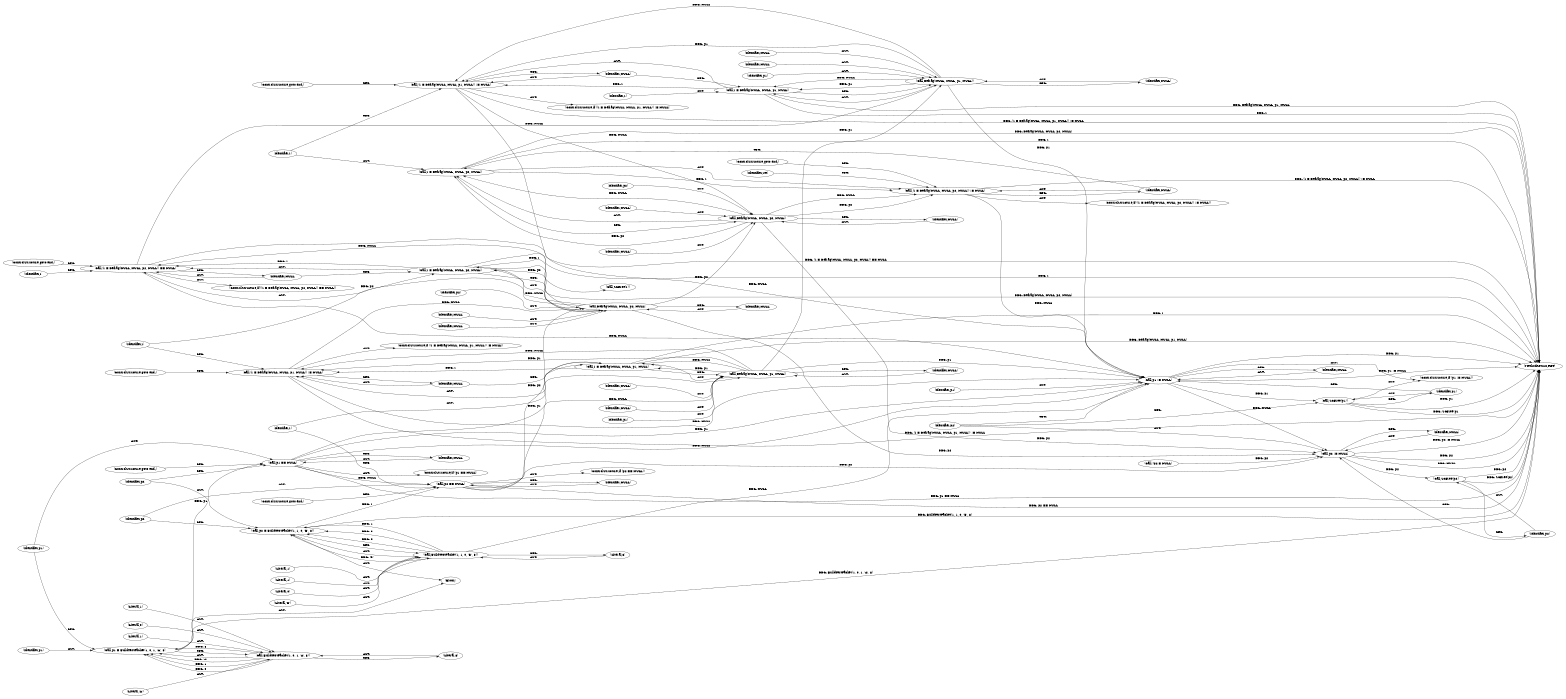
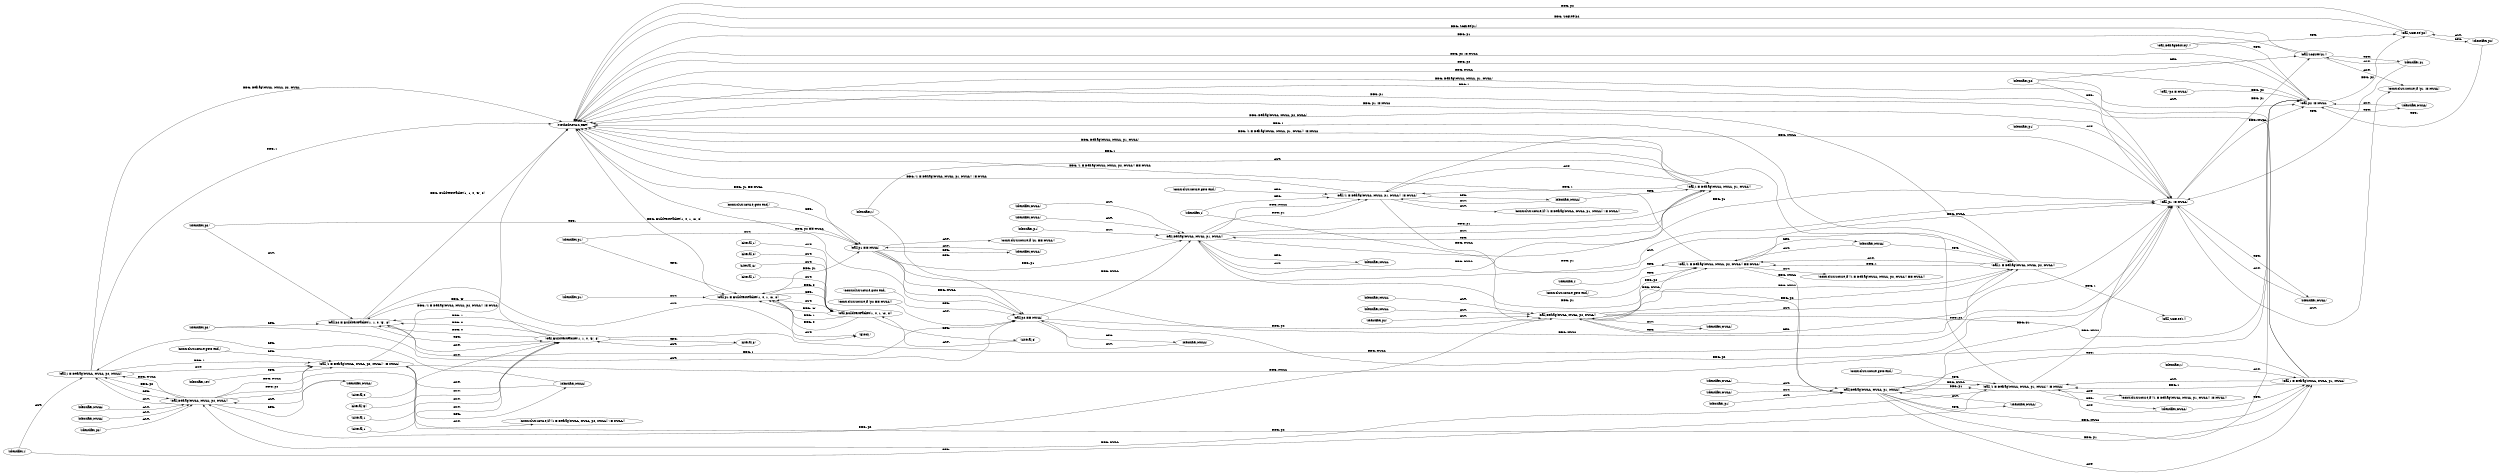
none -> (2174, 46)
(526, 478) -> (951, 325)
(913, 572) -> (645, 219)
